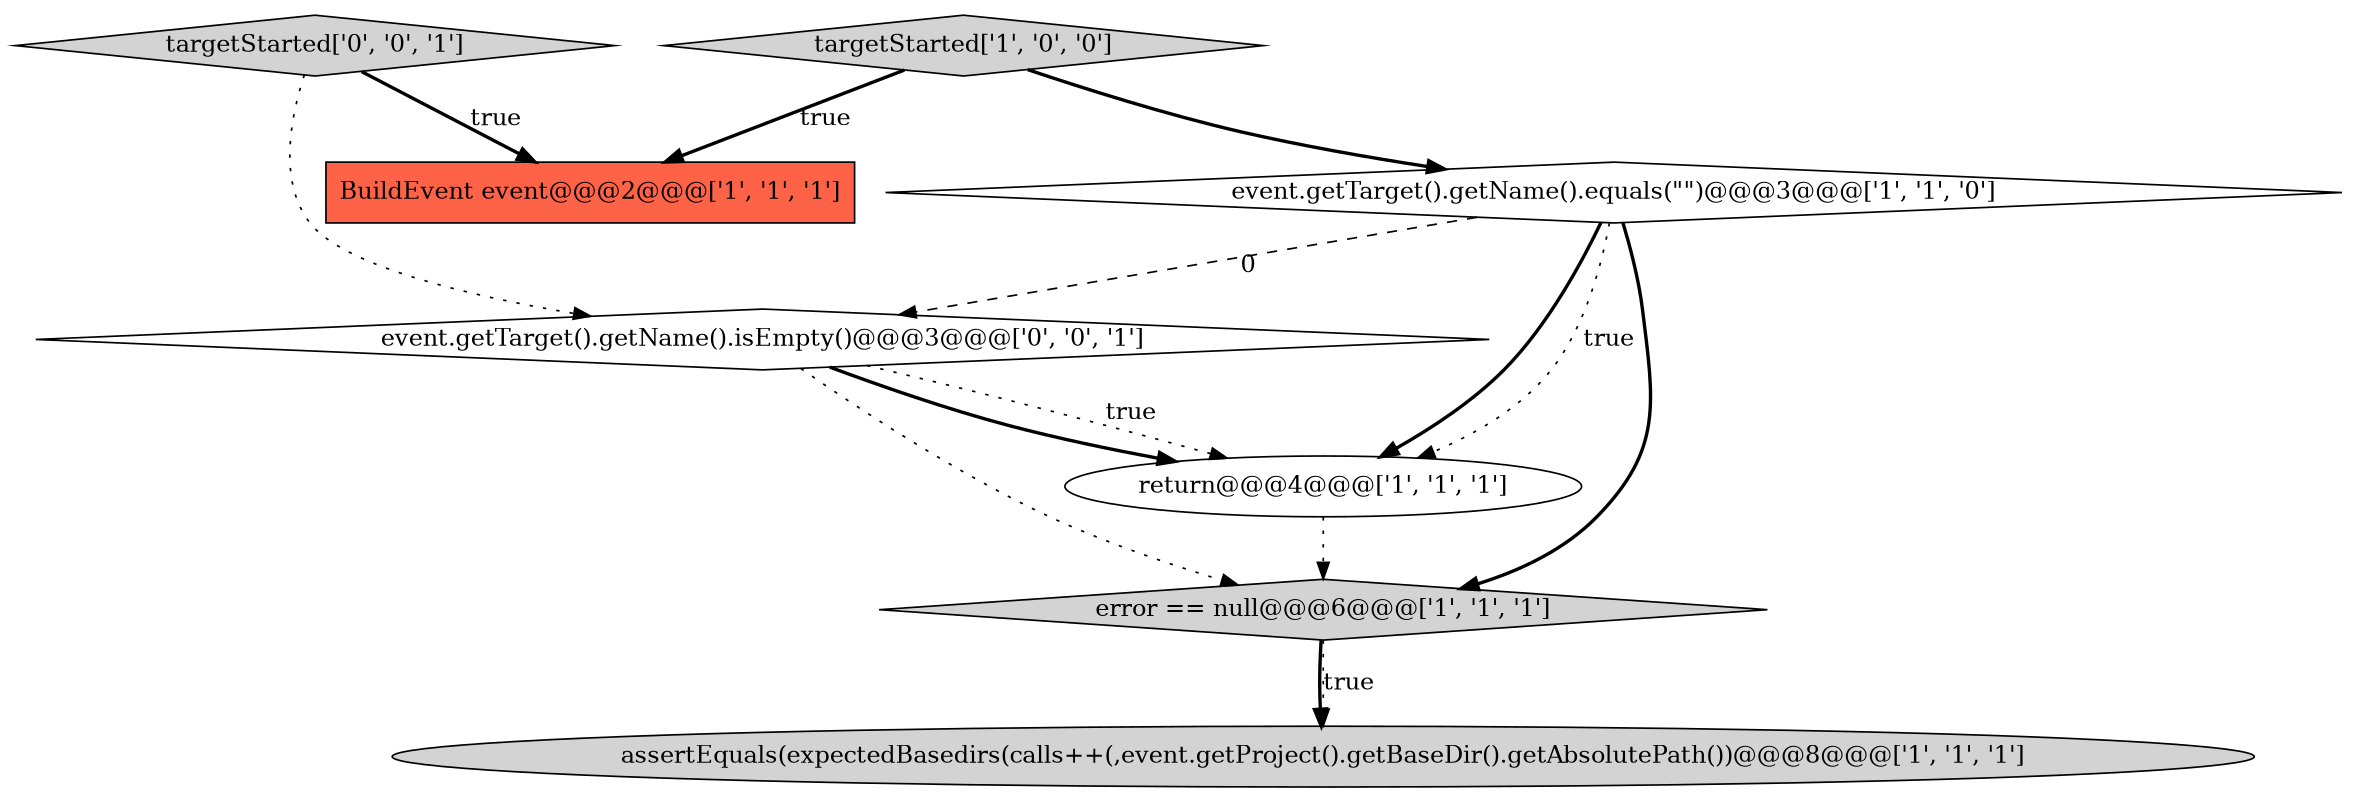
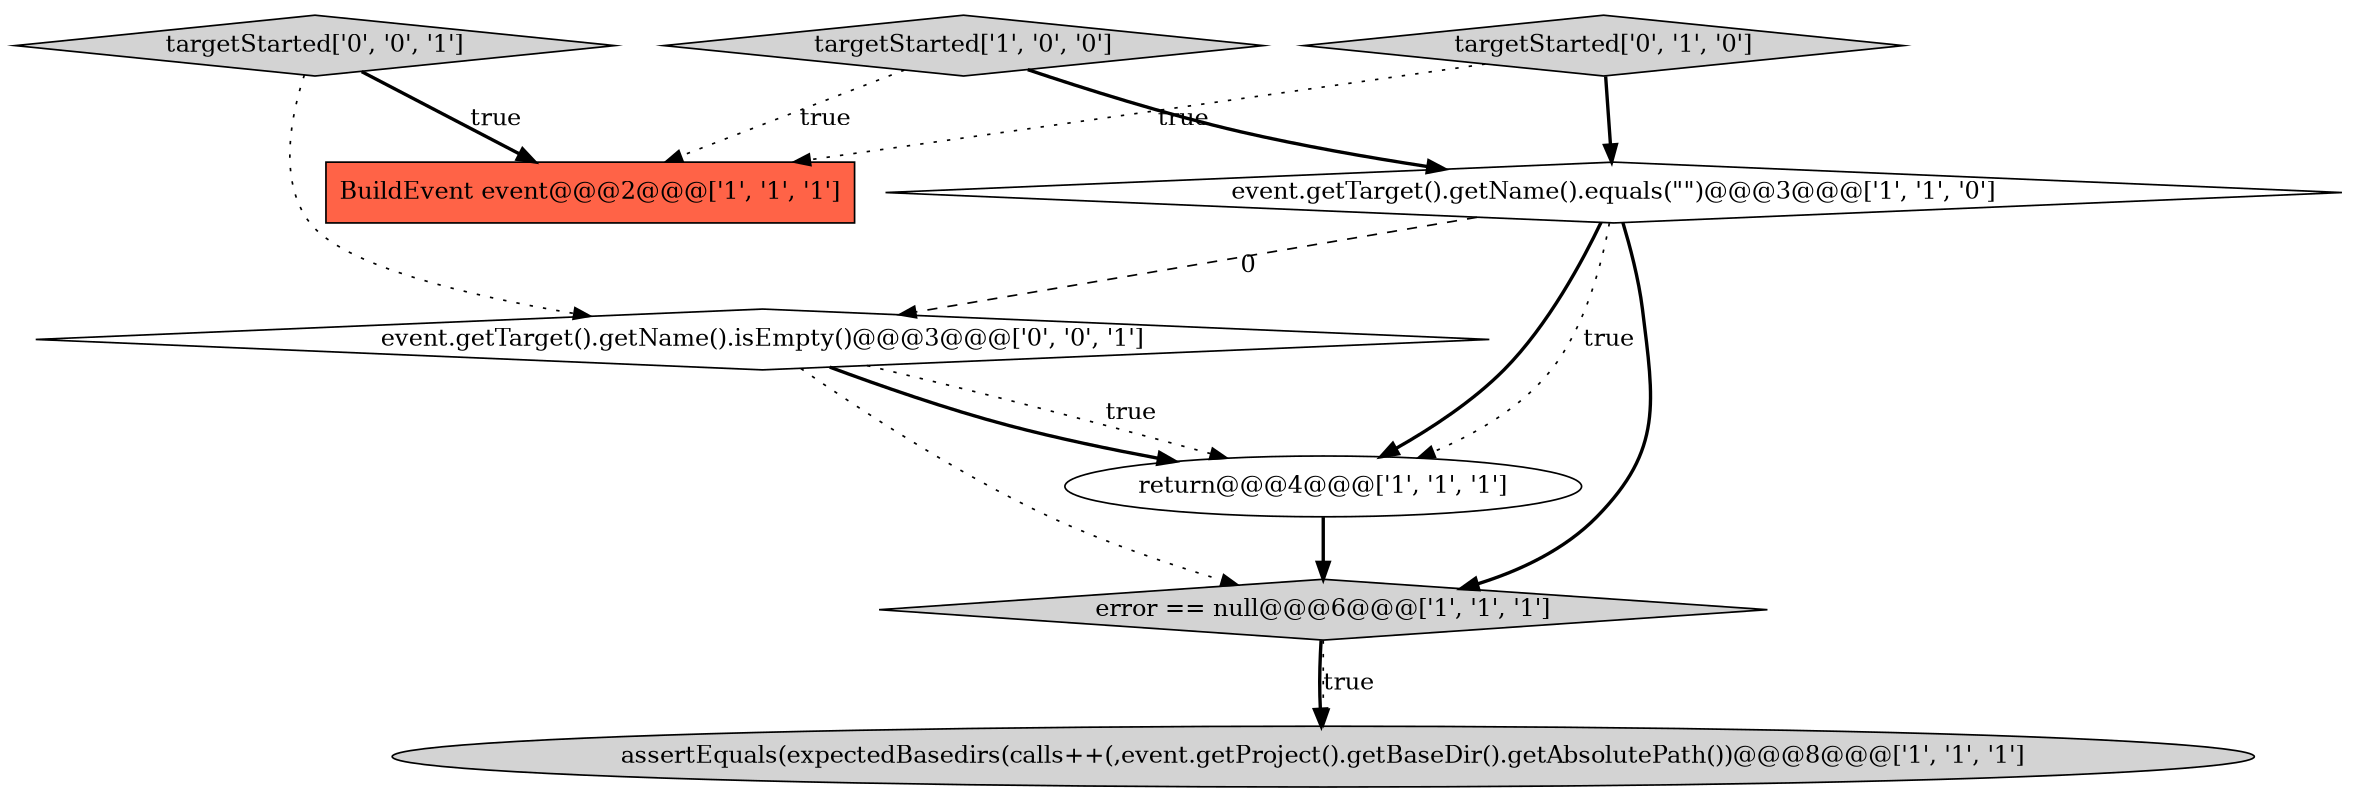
none -> (1604, 46)
(793, 113) -> (793, 113)
(1323, 540) -> (1323, 540)
